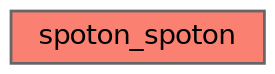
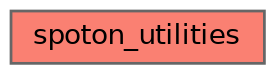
(138, 37) -> (138, 37)
